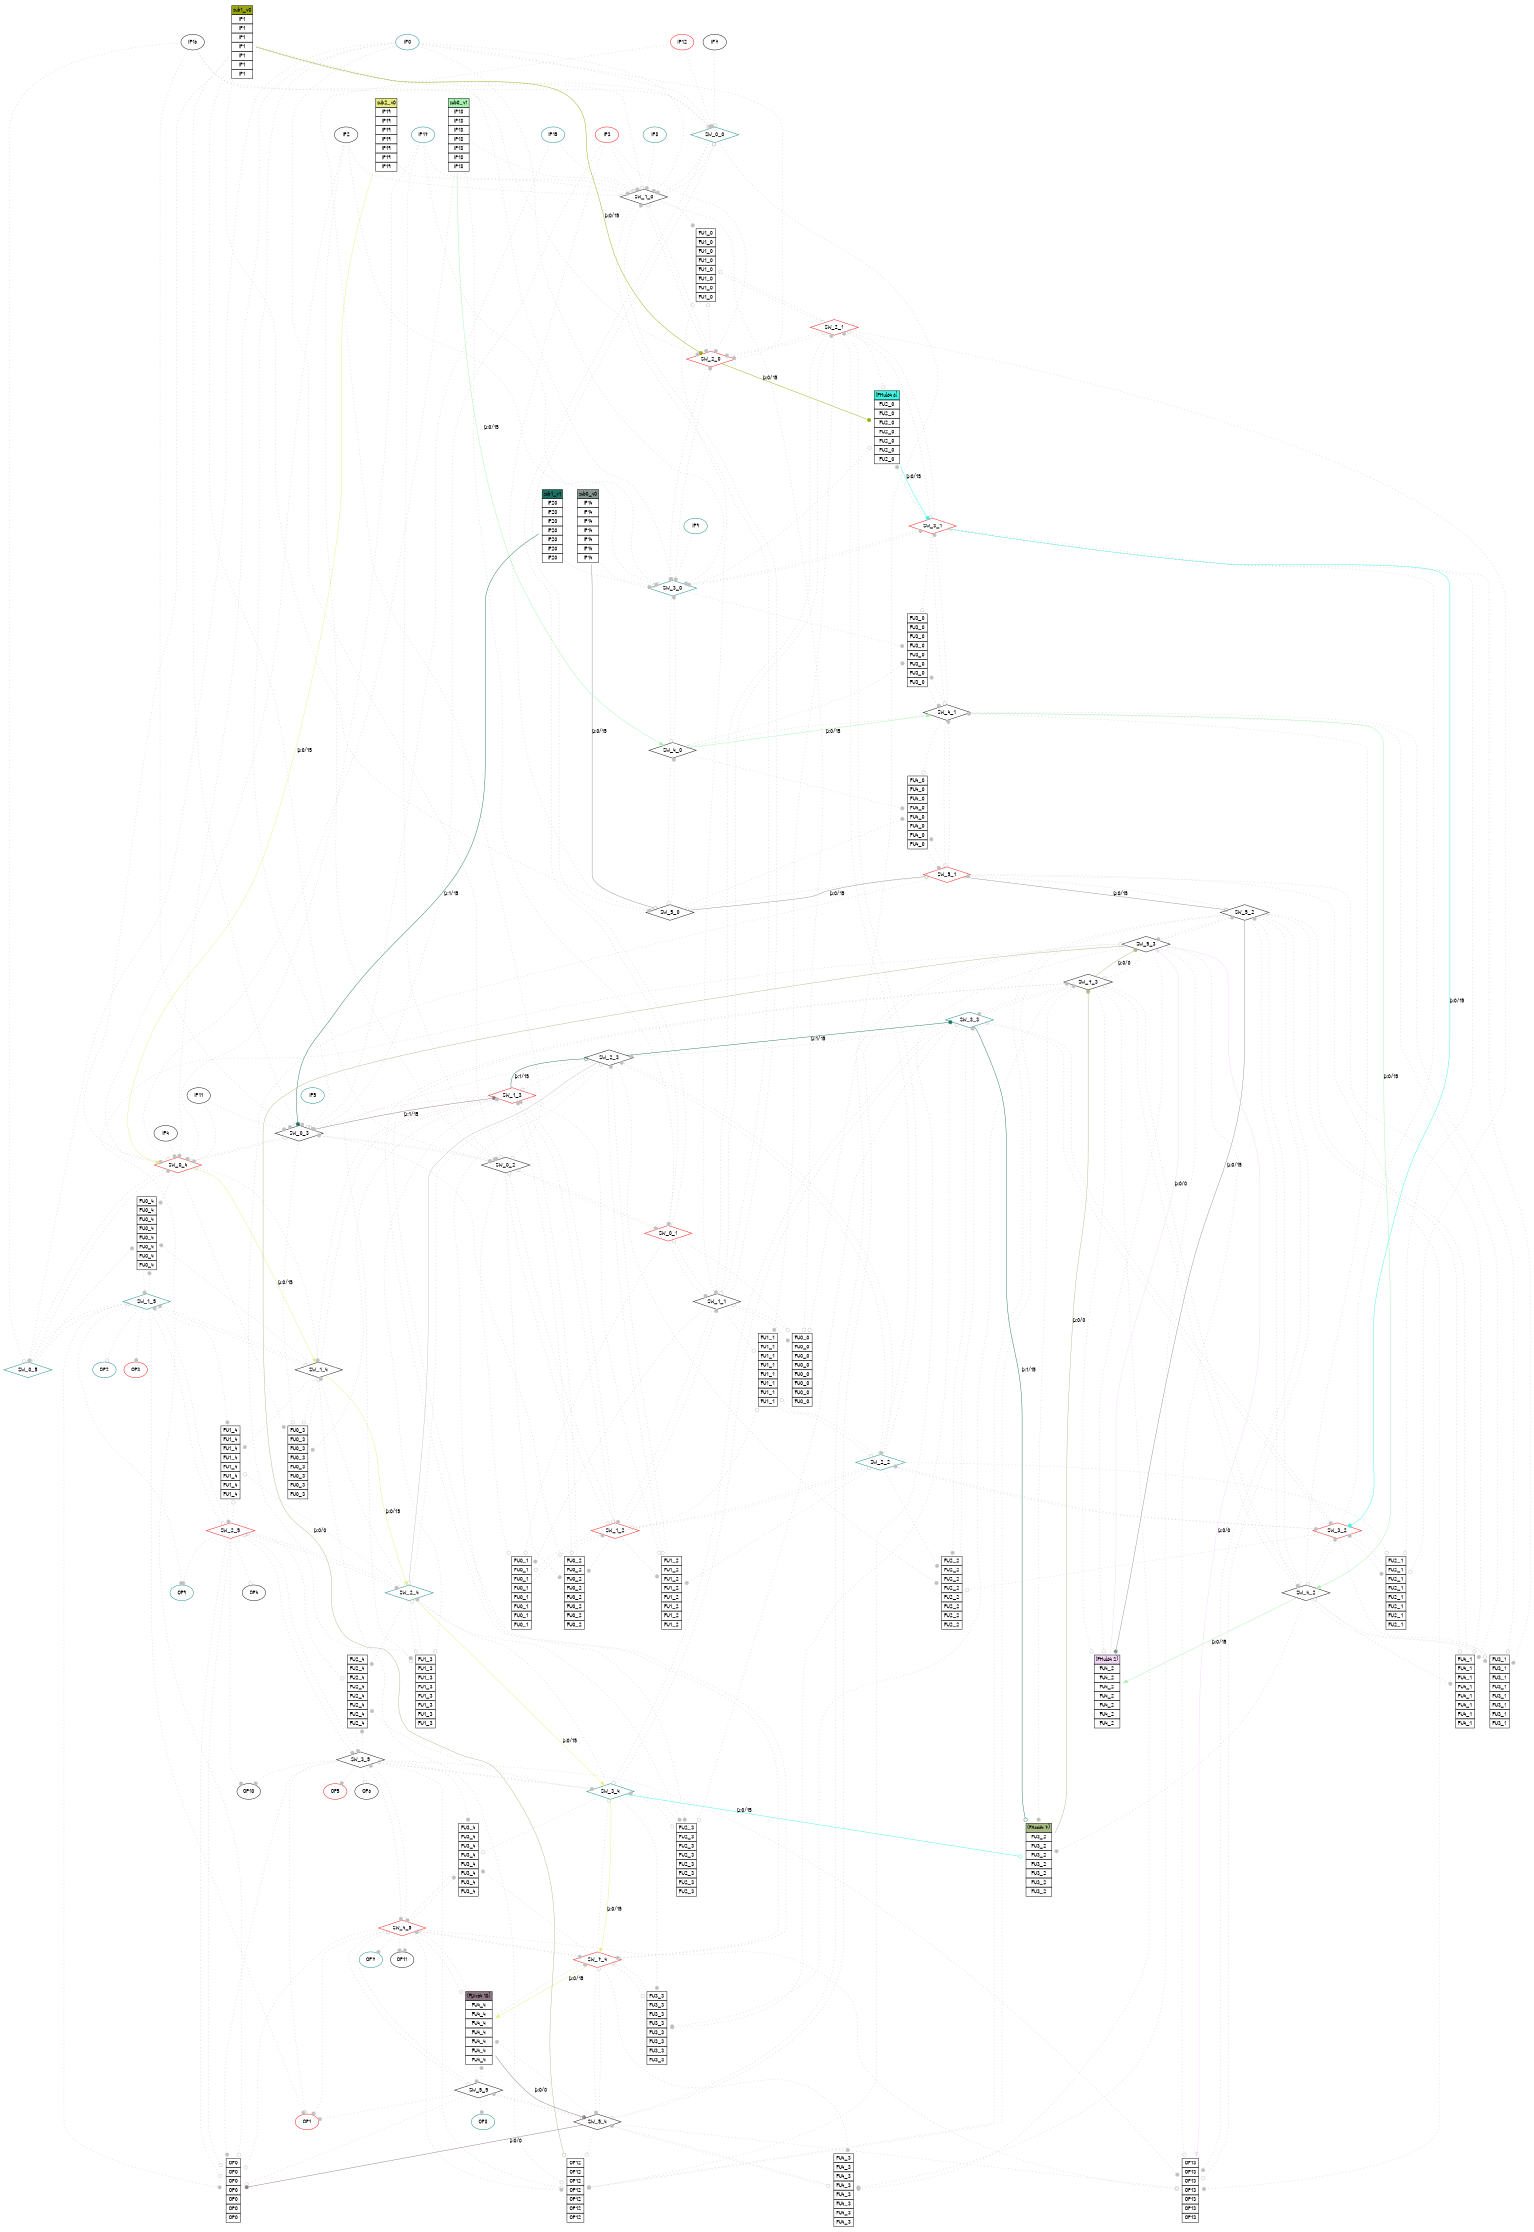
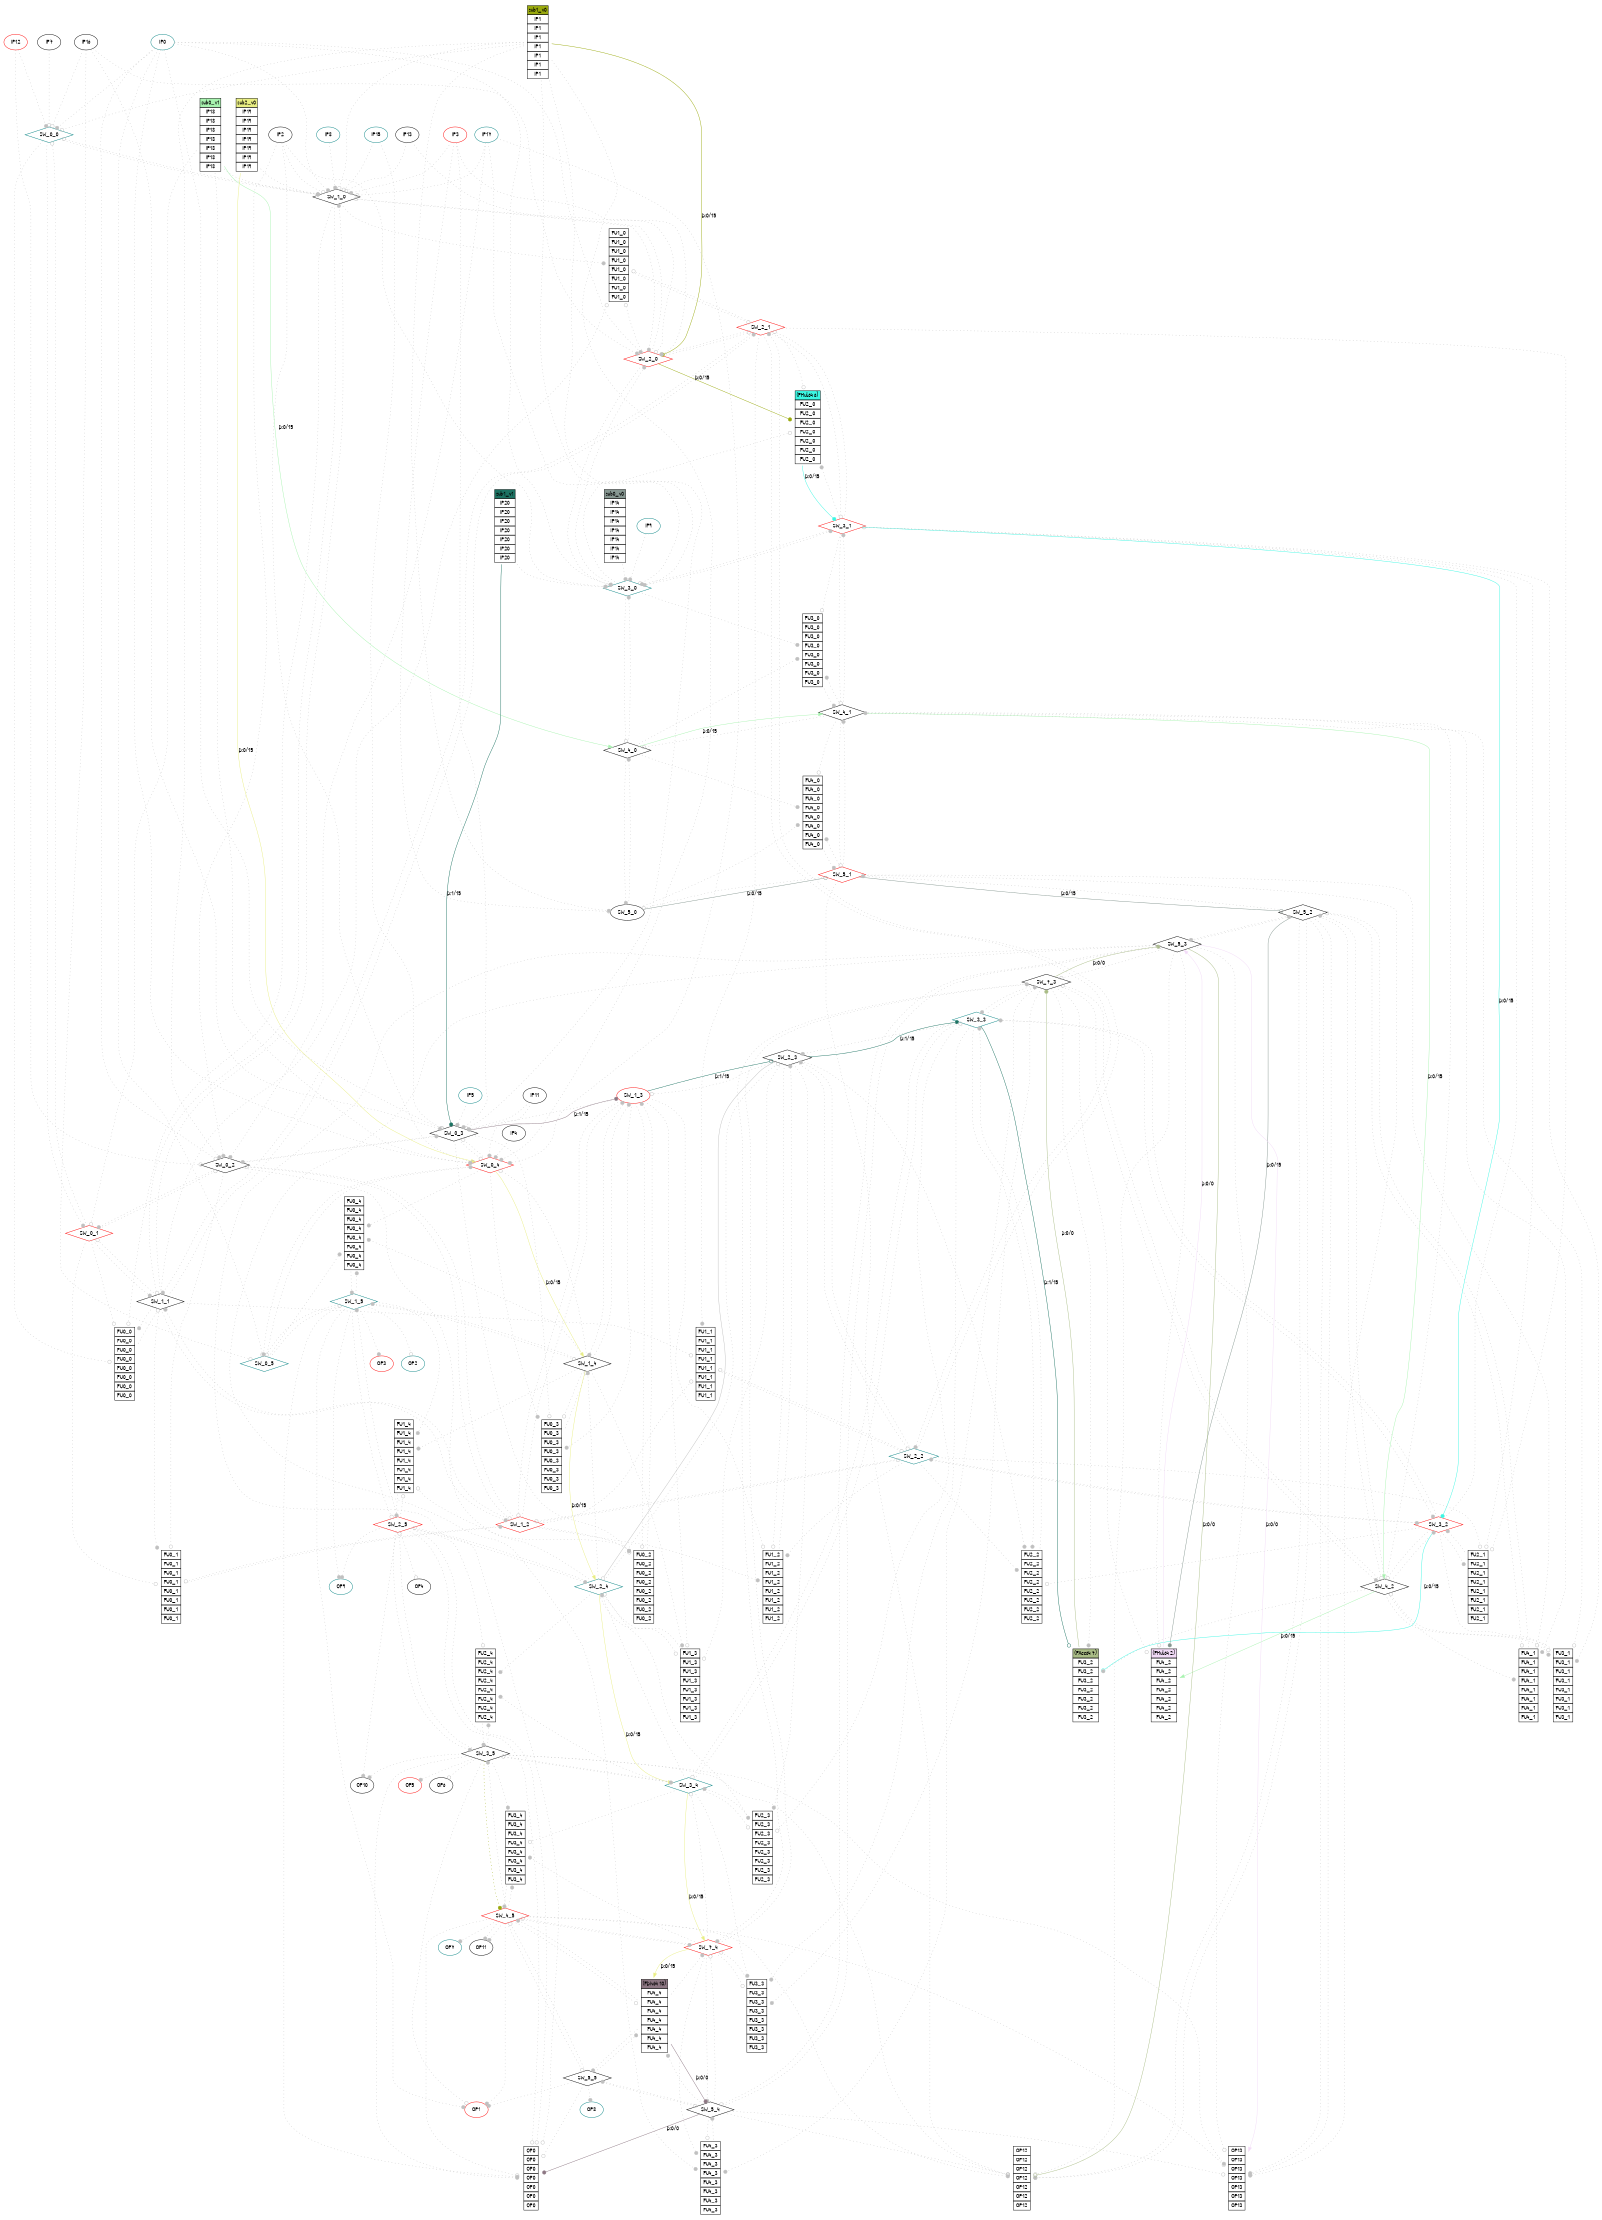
none -> (407, 135)
(592, 756) -> none
(668, 829) -> (624, 829)
(670, 912) -> (627, 912)
(512, 1096) -> (633, 1096)
(1139, 1268) -> (1209, 1263)
(822, 1825) -> (1305, 1633)
(394, 1838) -> (488, 1834)
